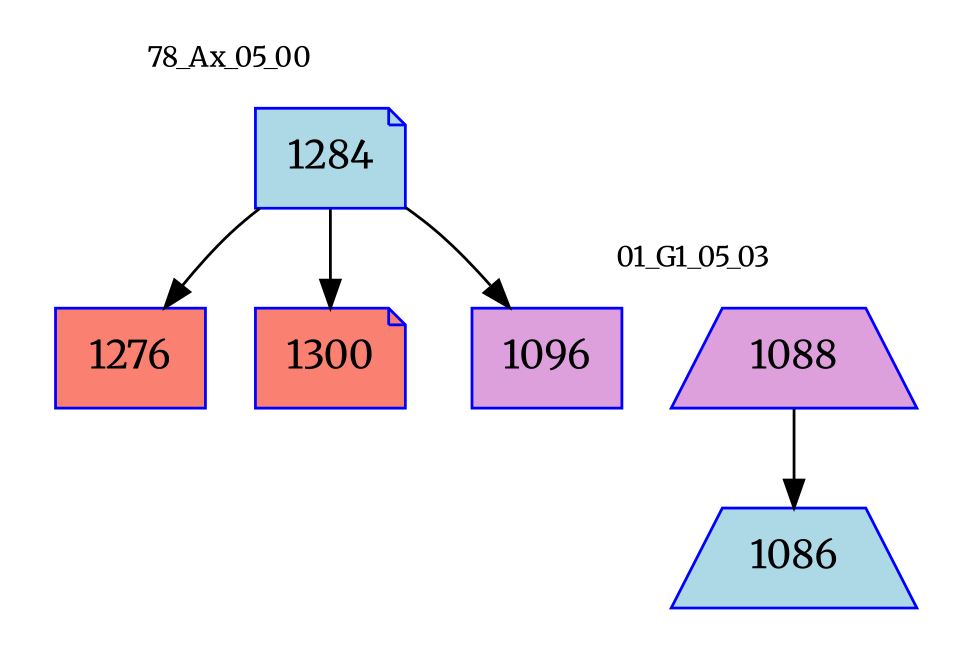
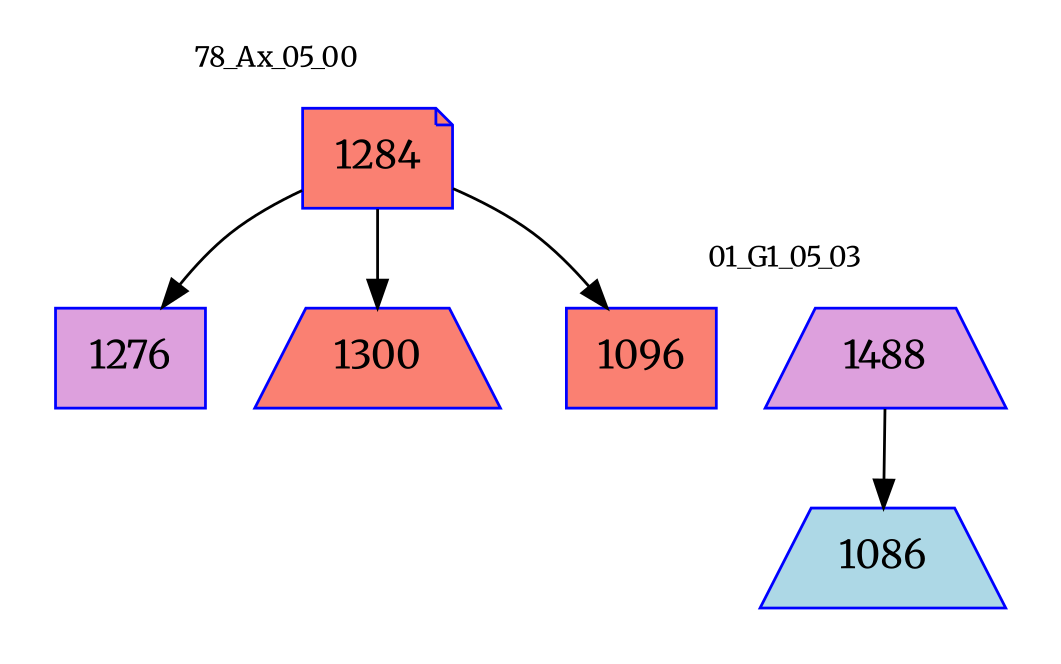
(330, 158) -> (378, 158)
(130, 358) -> (130, 358)
(330, 358) -> (378, 358)
(547, 358) -> (641, 358)
(794, 358) -> (886, 358)
